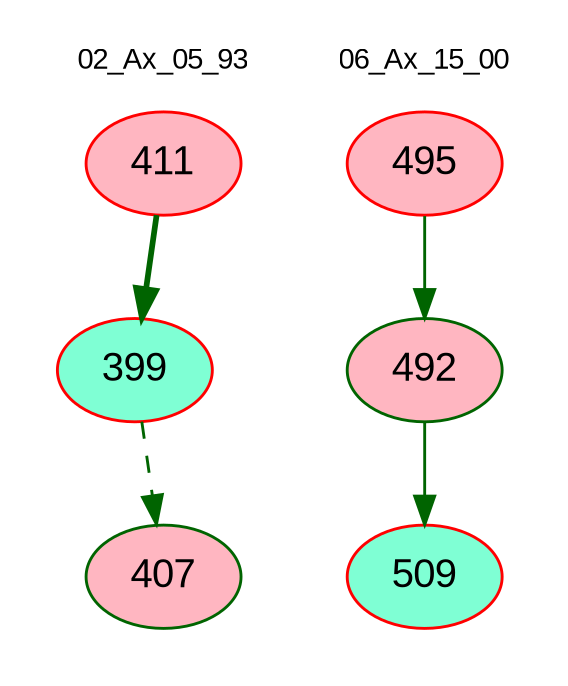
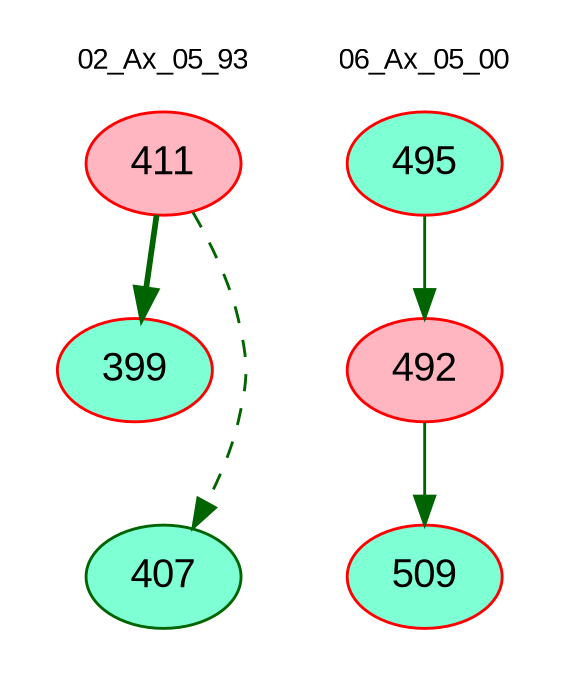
(425, 62) -> (425, 62)
(425, 164) -> (425, 164)
(425, 370) -> (425, 370)
(147, 459) -> (245, 355)
(164, 577) -> (164, 577)
